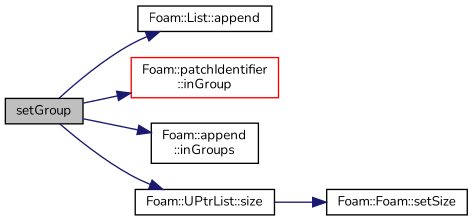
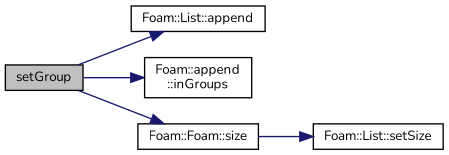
(205, 78) -> none
(205, 202) -> (198, 137)
(397, 202) -> (378, 137)
